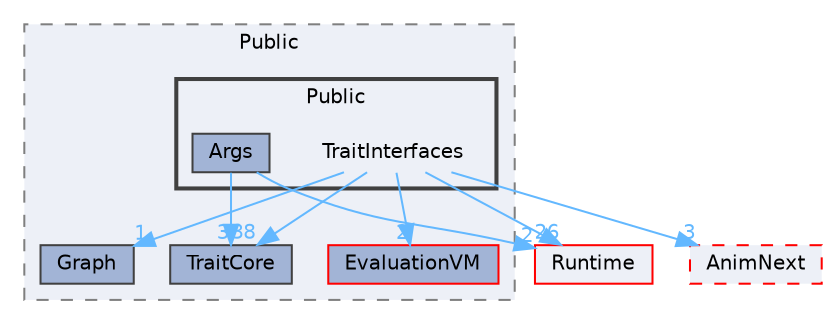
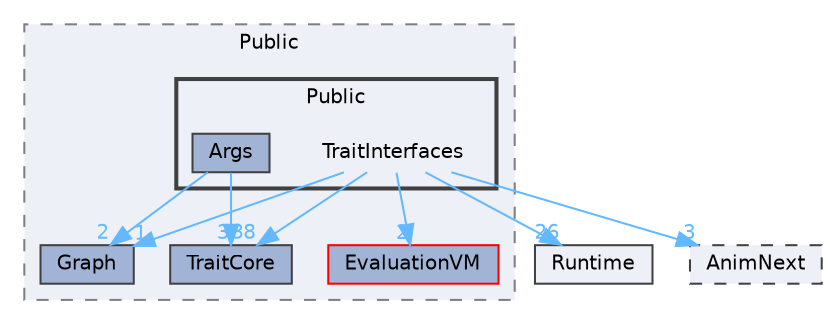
(383, 218) -> (168, 202)
(594, 264) -> (594, 264)
(756, 264) -> (756, 264)
